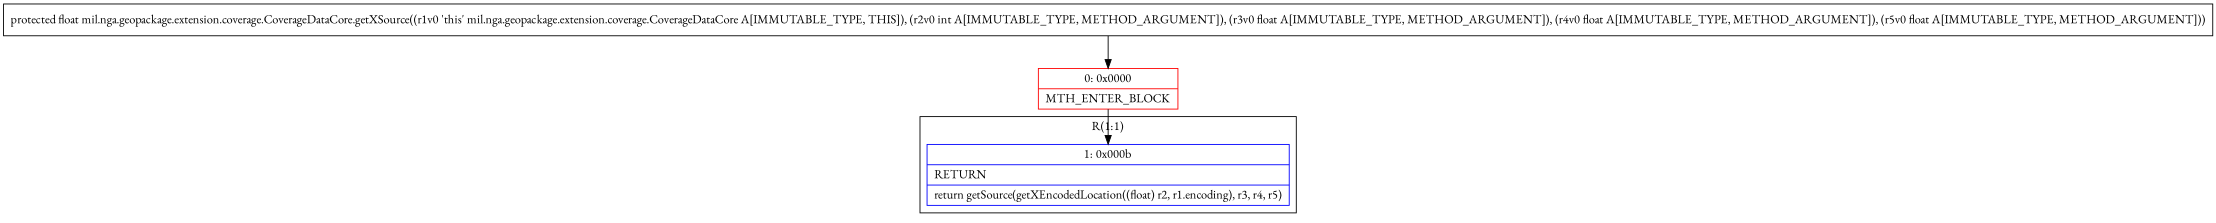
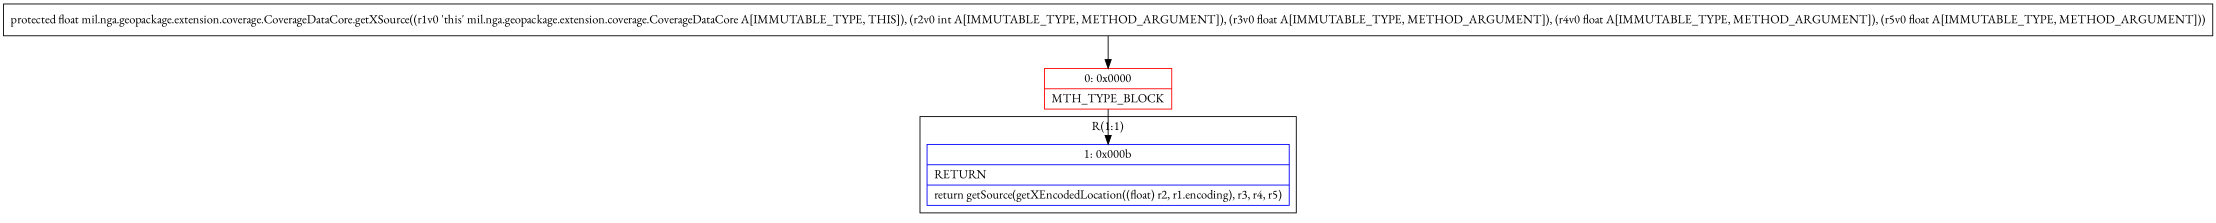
(1108, 98) -> (1108, 98)
